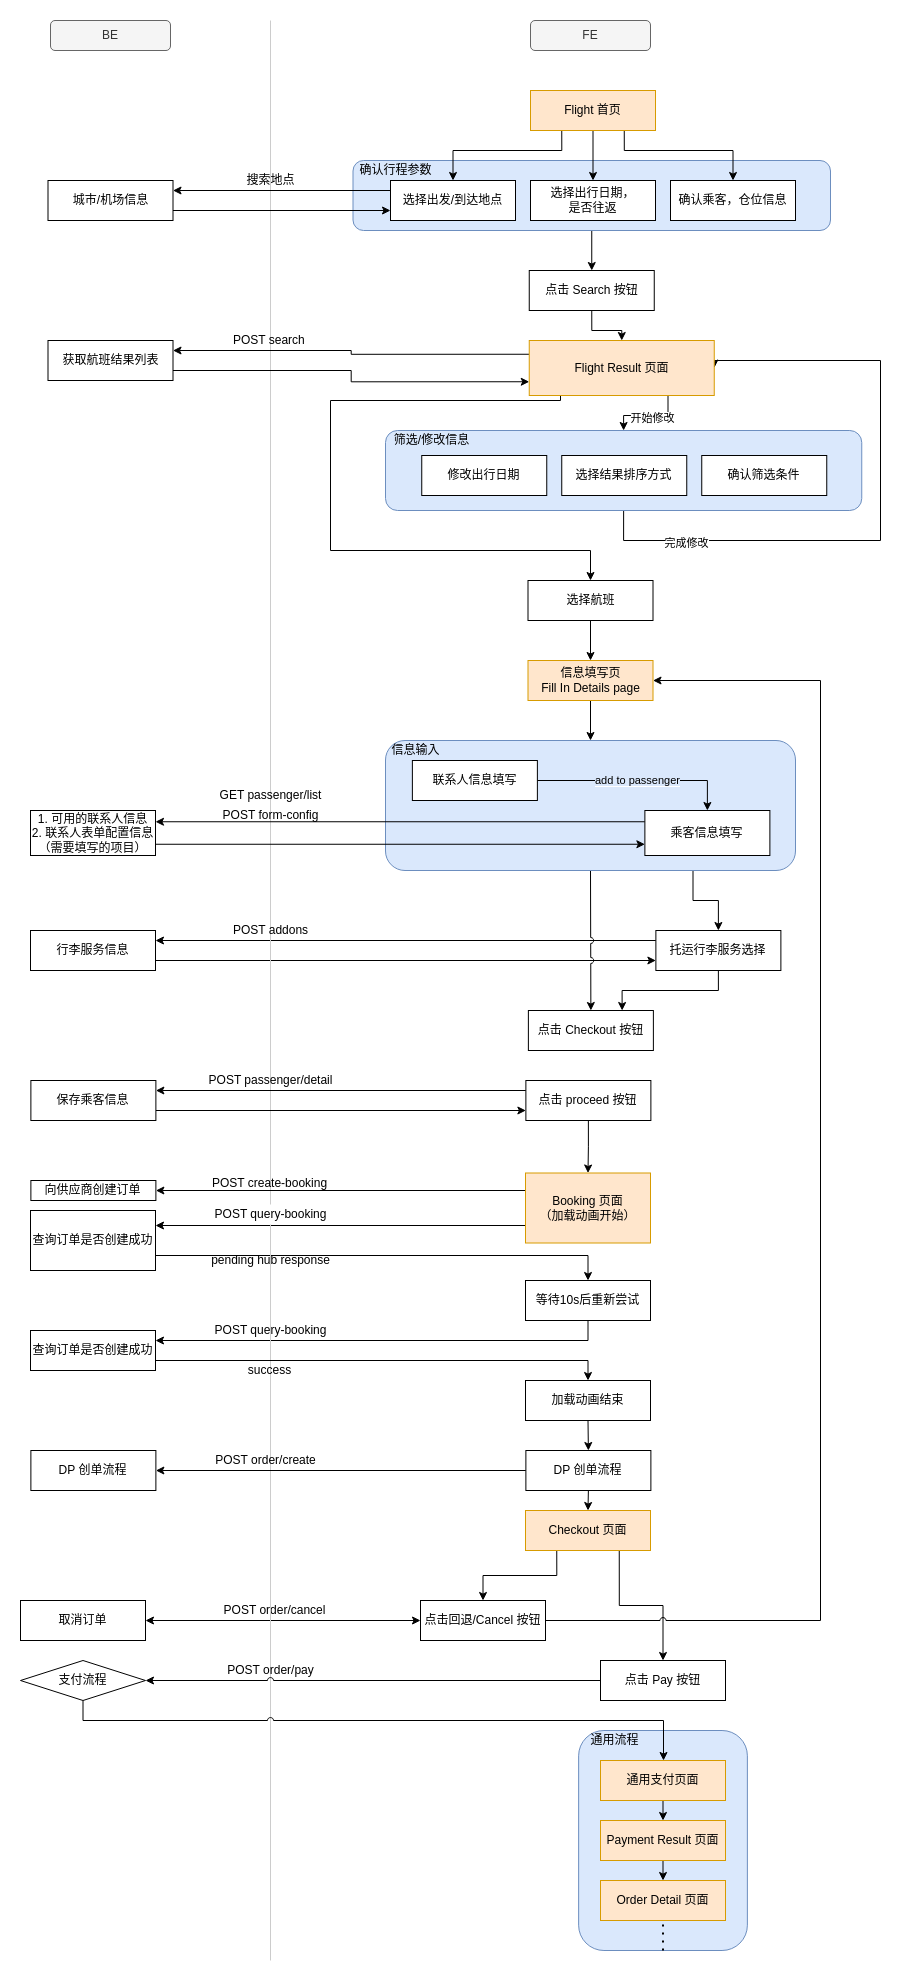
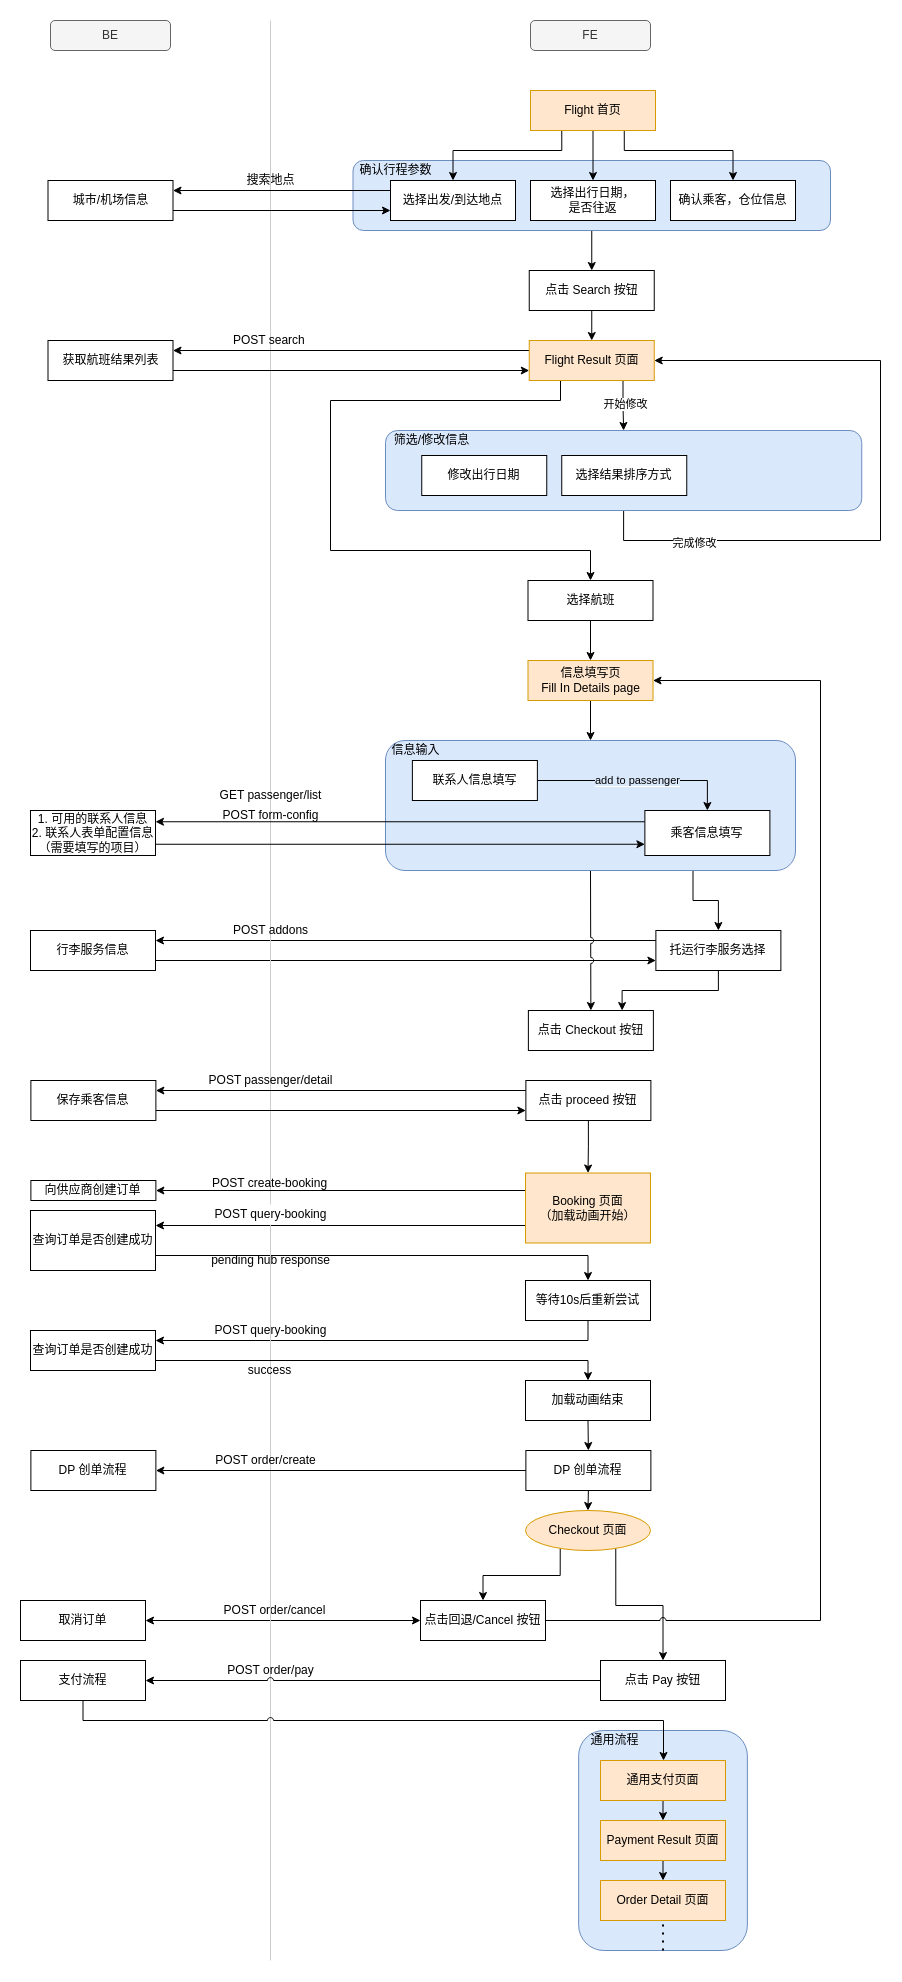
(622, 368) -> (592, 361)
(764, 476) -> none
(588, 1531) -> (588, 1531)
(83, 1681) -> (83, 1681)
